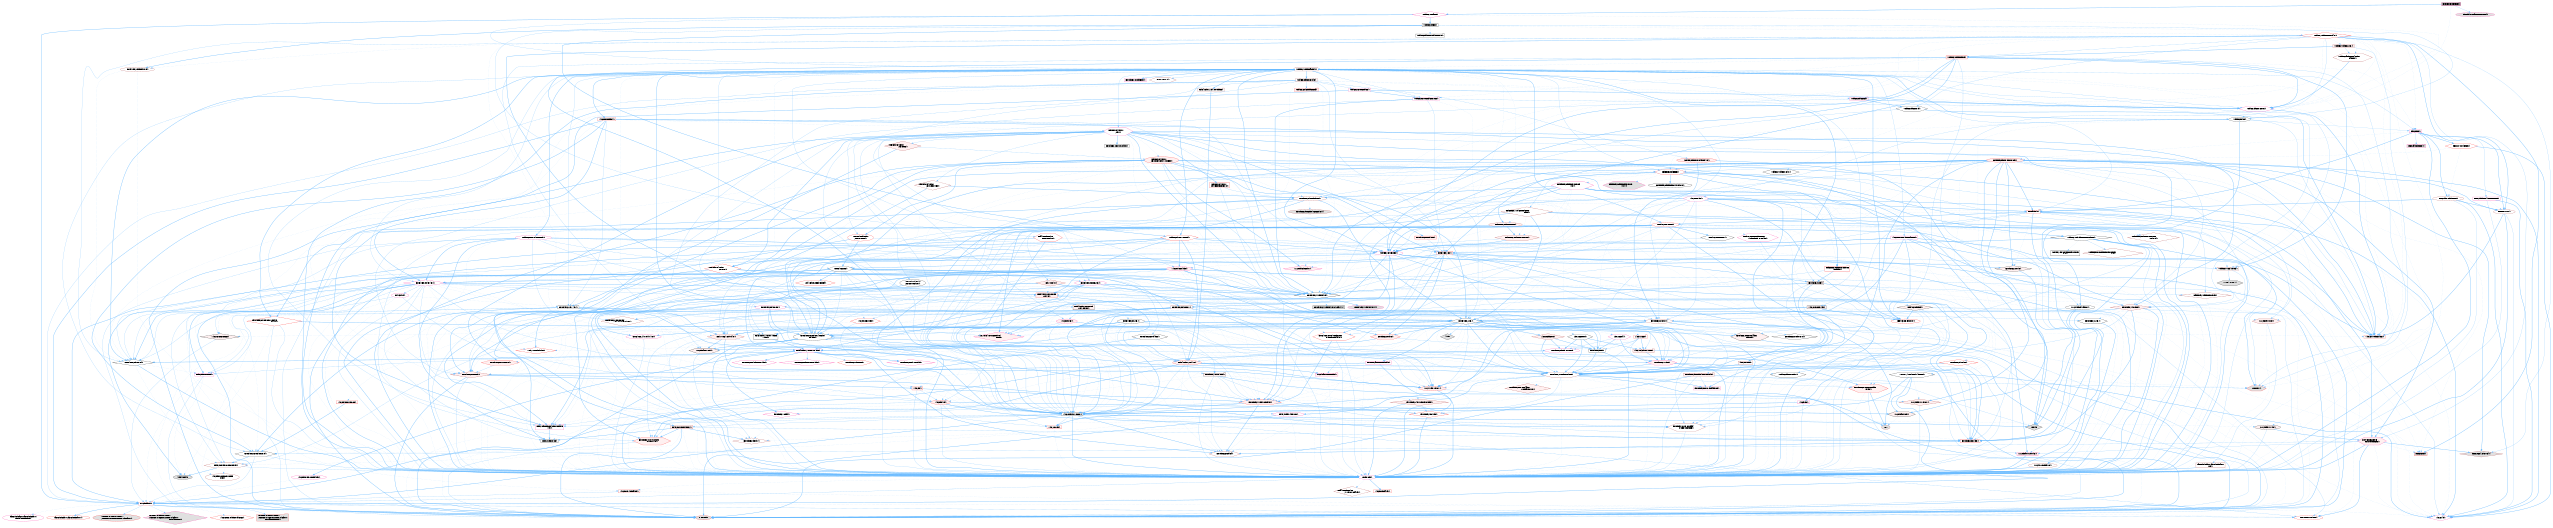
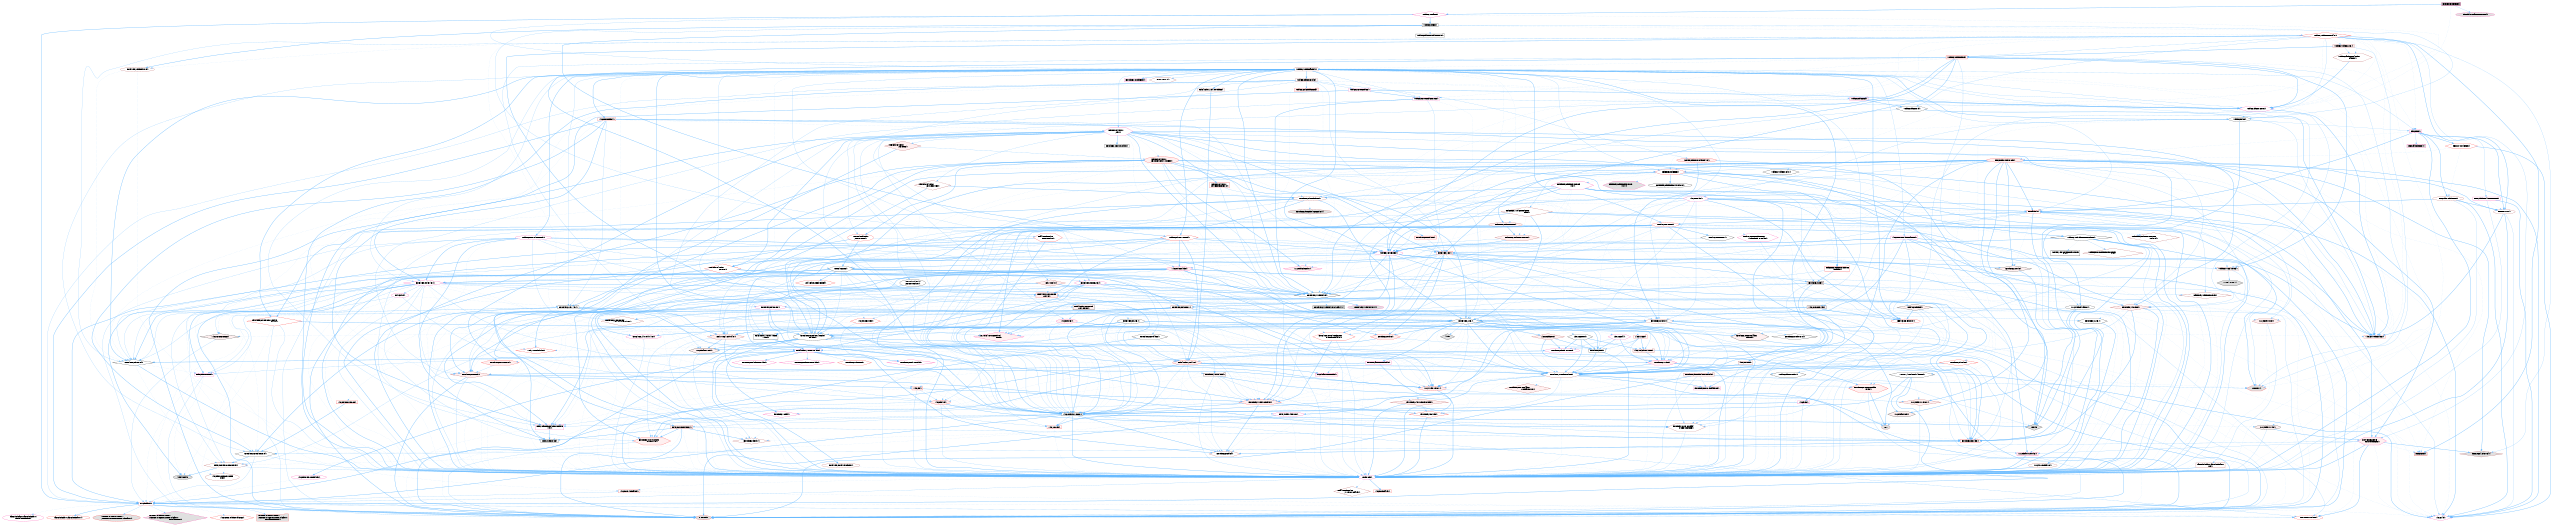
(2005, 160) -> (2005, 160)
(1468, 312) -> none
(1465, 409) -> none
none -> (841, 465)
